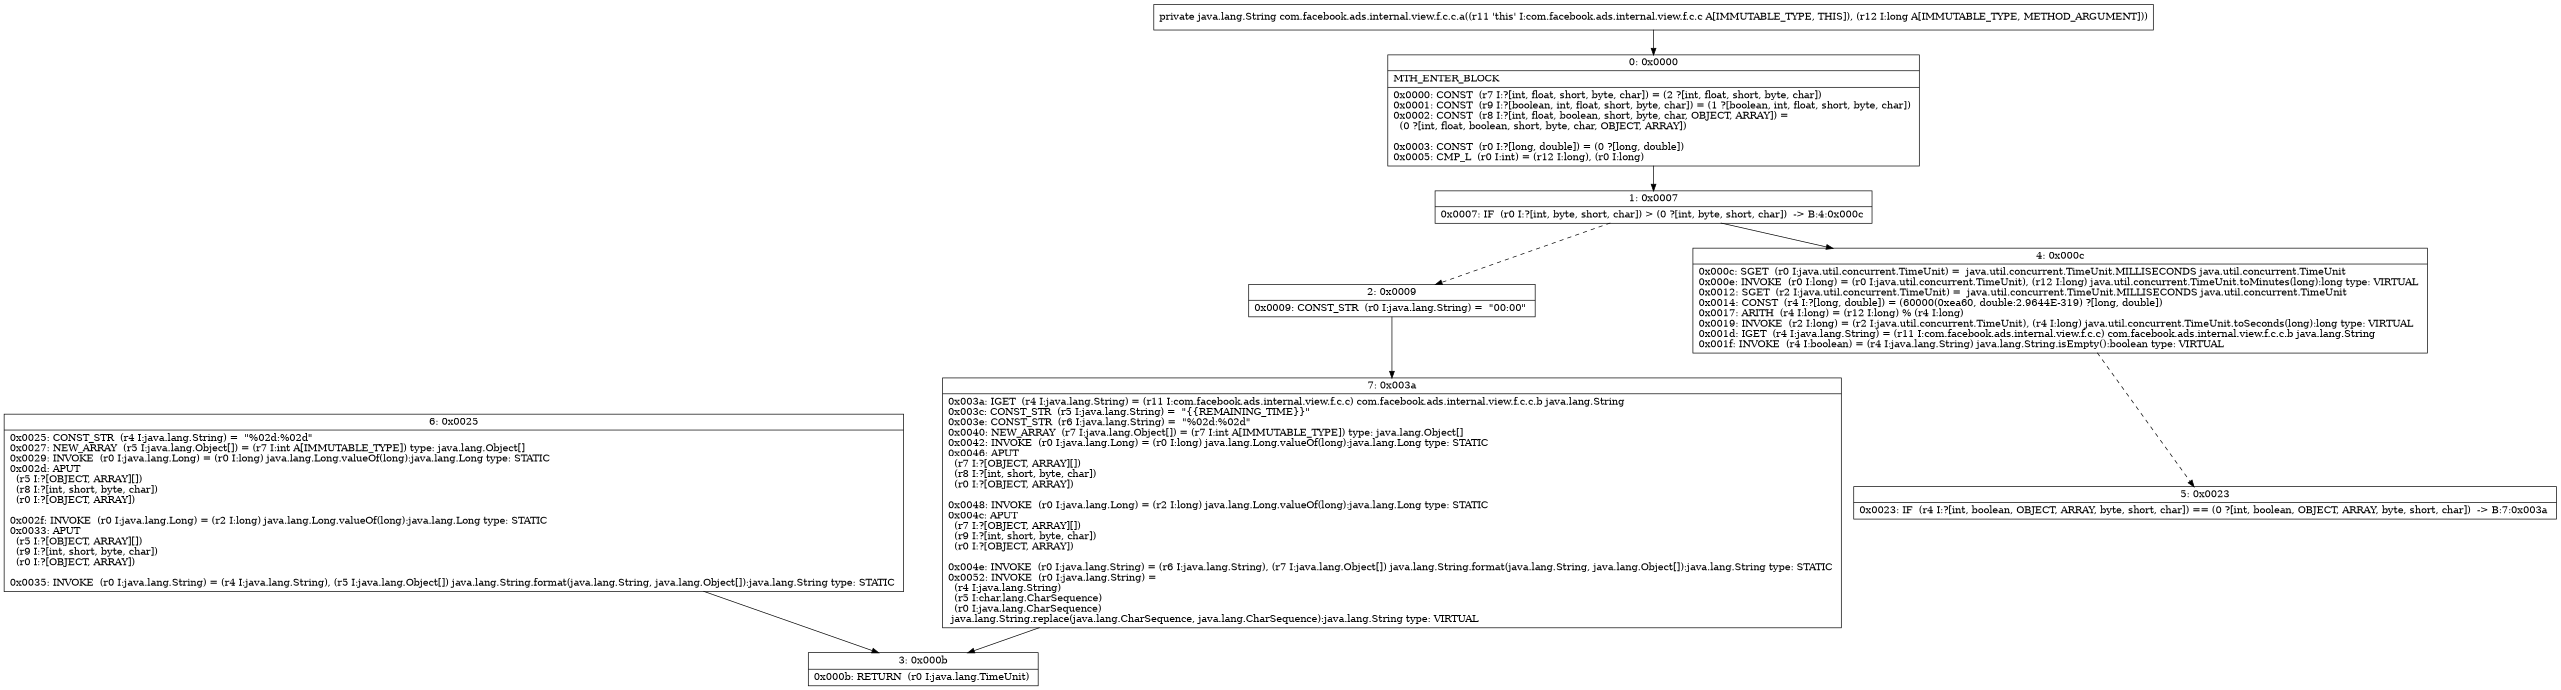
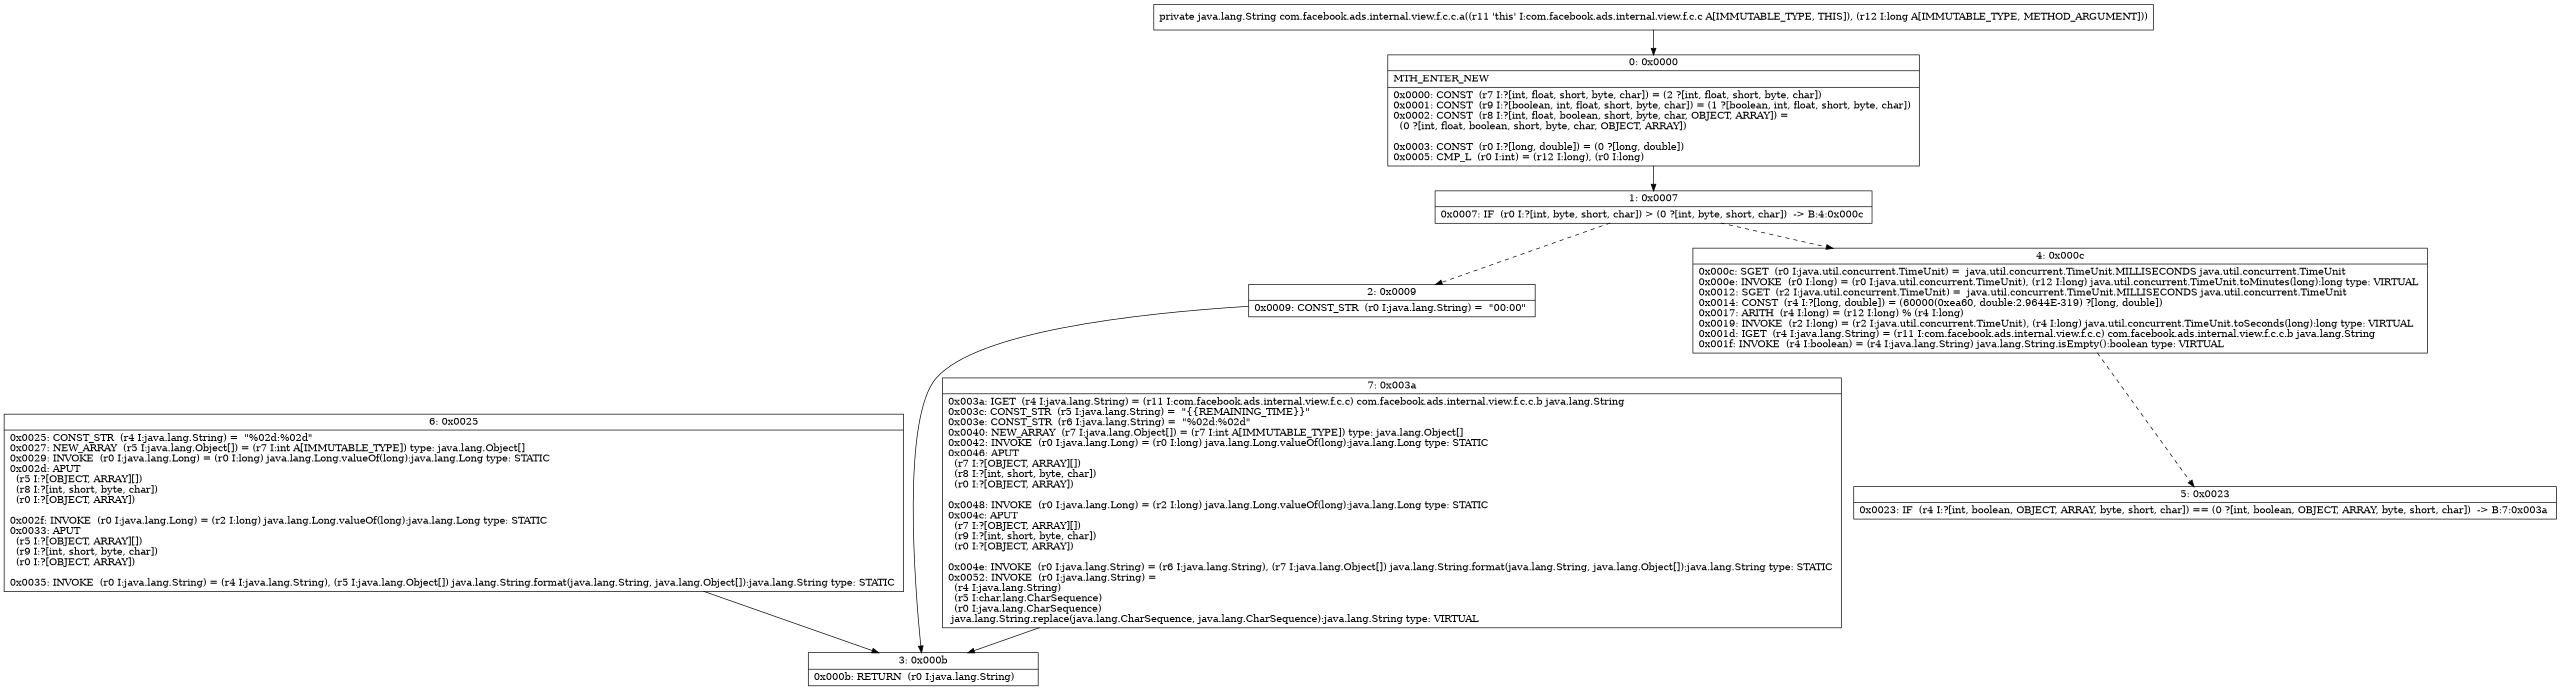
(1446, 79) -> (1441, 79)
(1773, 235) -> (1773, 235)
(1392, 344) -> (957, 362)
(923, 677) -> (916, 677)
